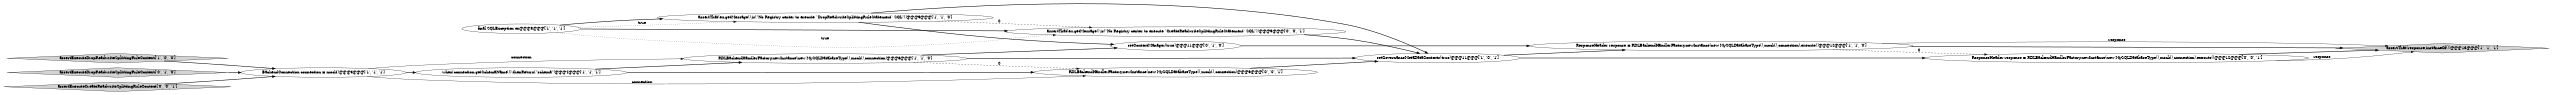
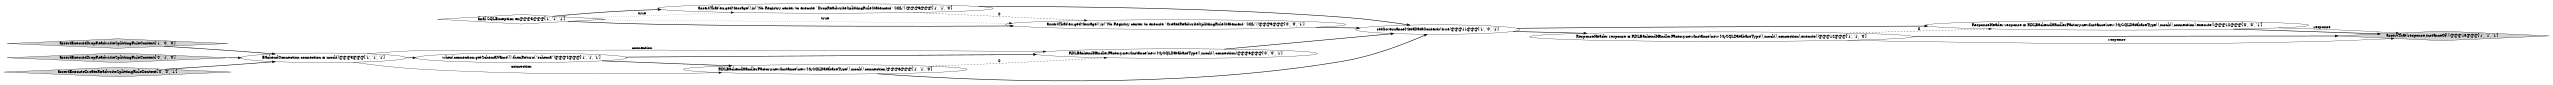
(521, 29) -> (521, 19)
(1176, 46) -> none
